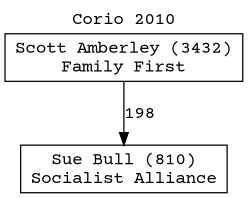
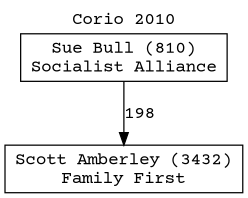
(124, 107) -> (124, 107)
